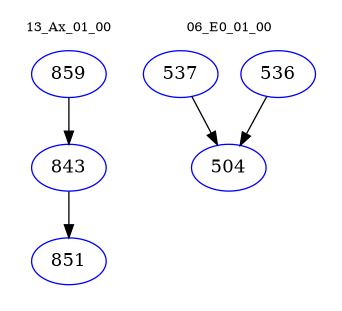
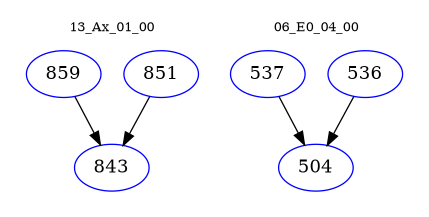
(229, 28) -> (317, 28)
(69, 208) -> (140, 115)
